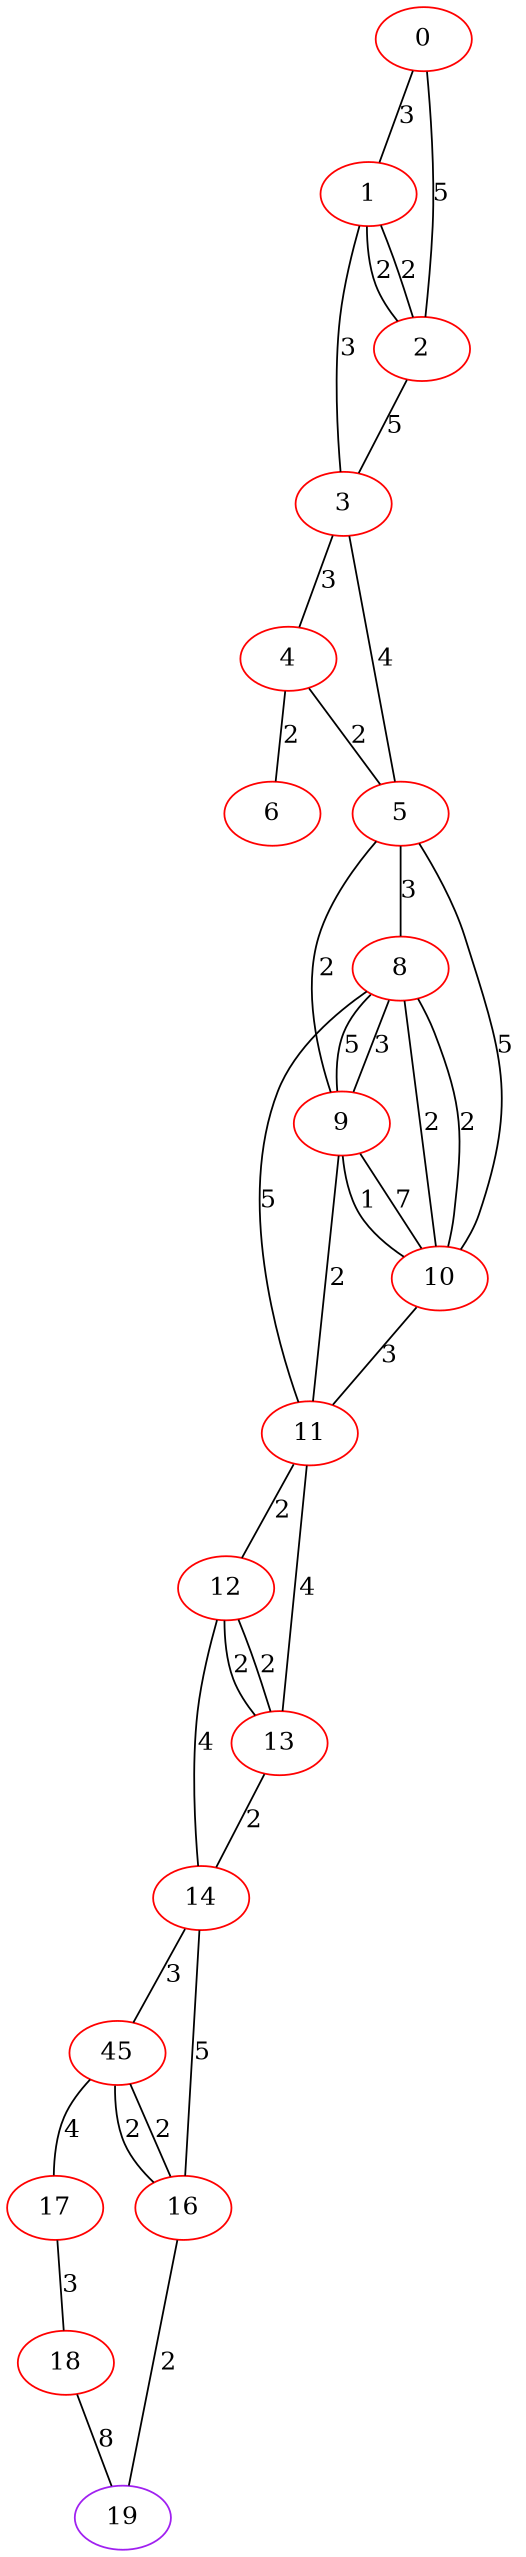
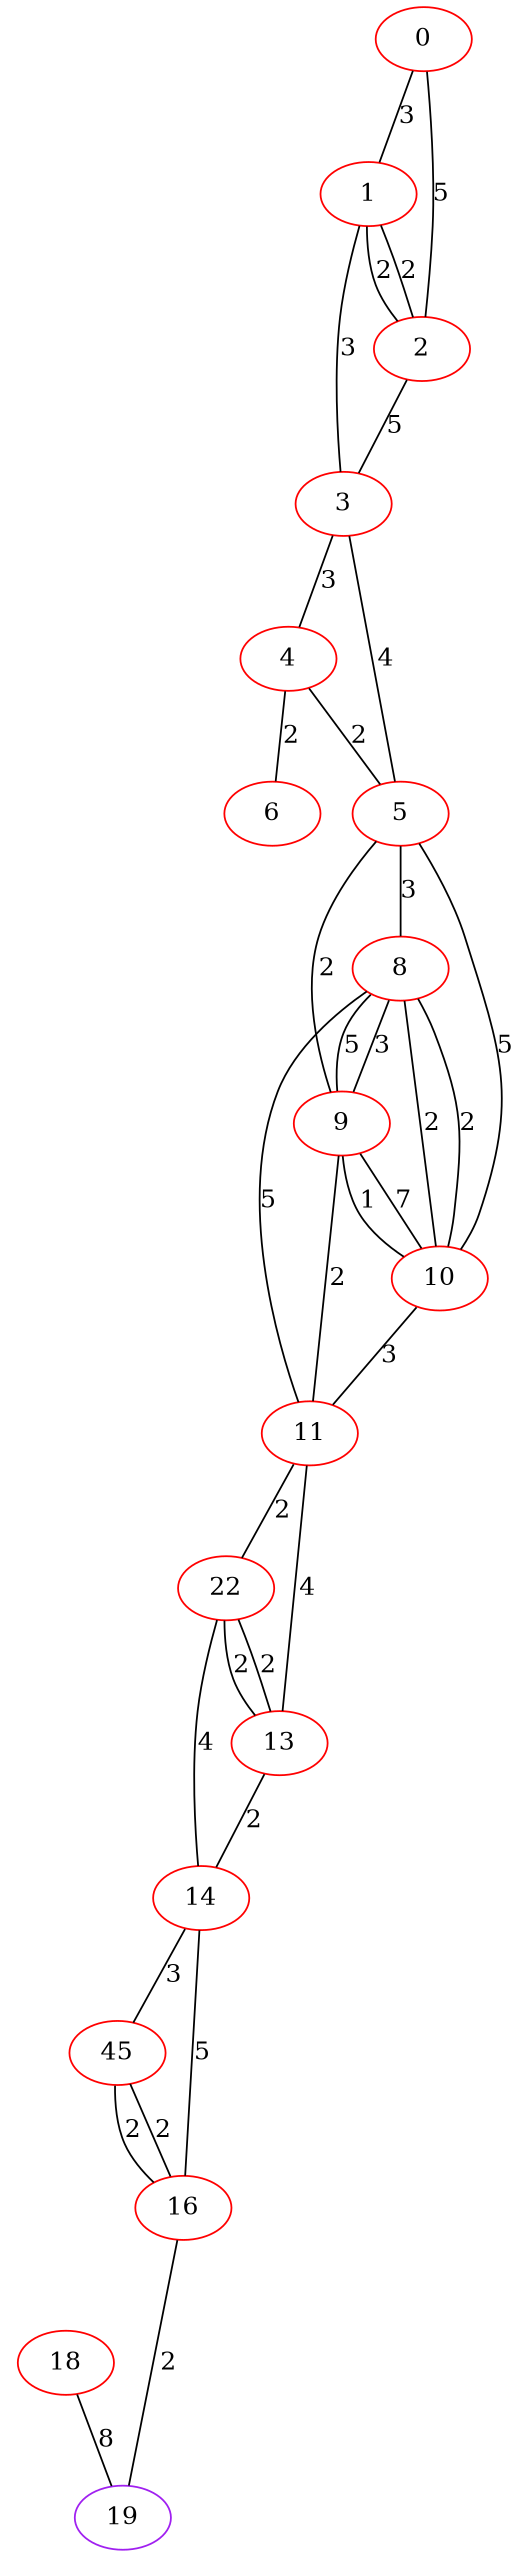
(226, 1588) -> (226, 1588)
(55, 2208) -> none
